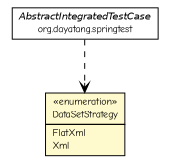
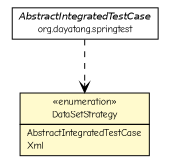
(69, 133) -> (85, 133)
